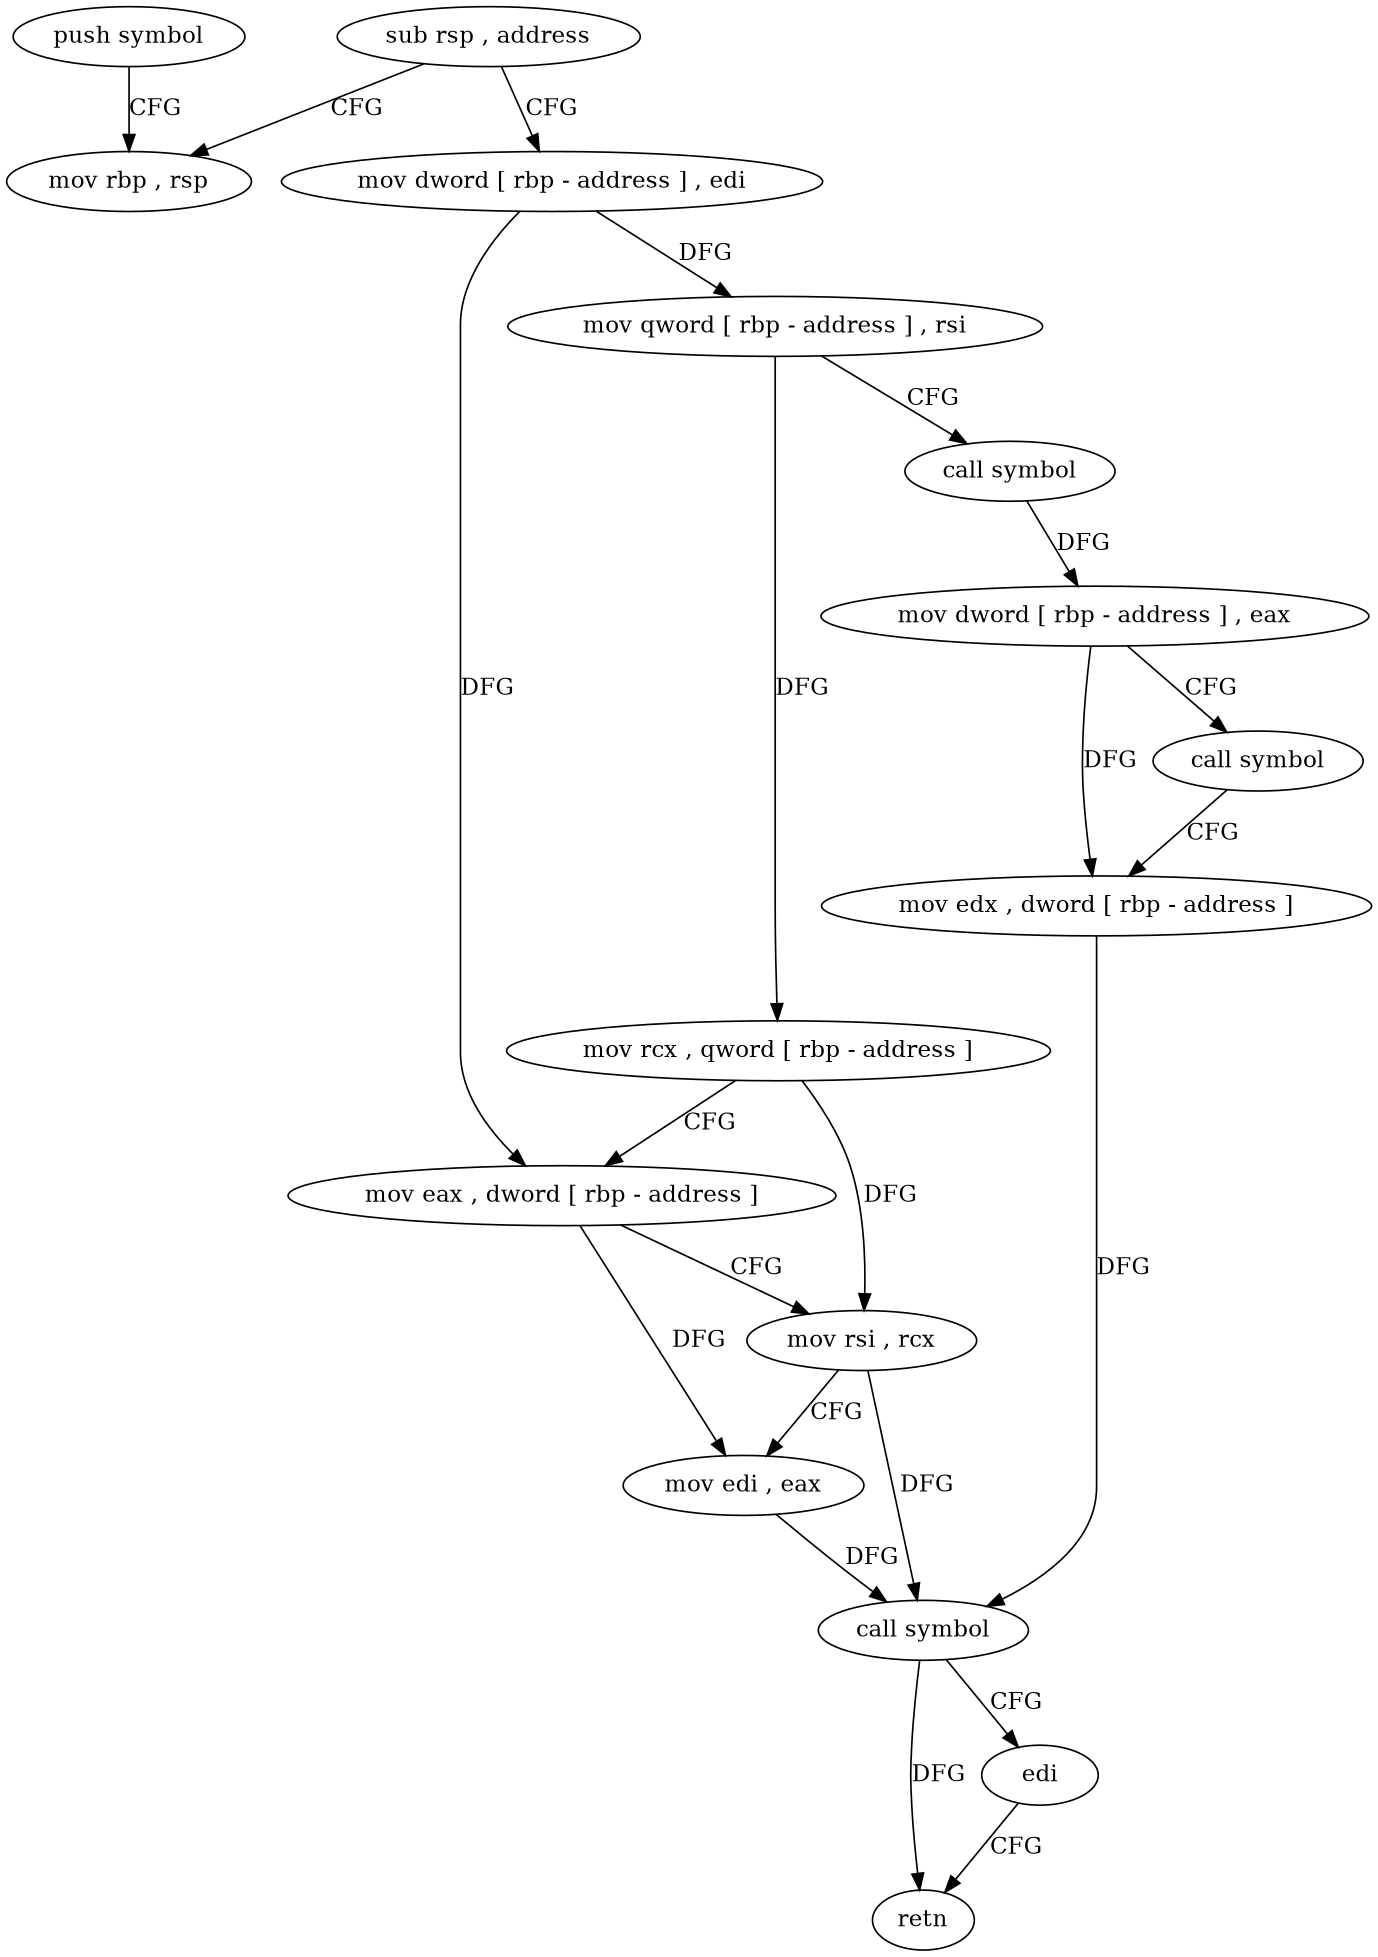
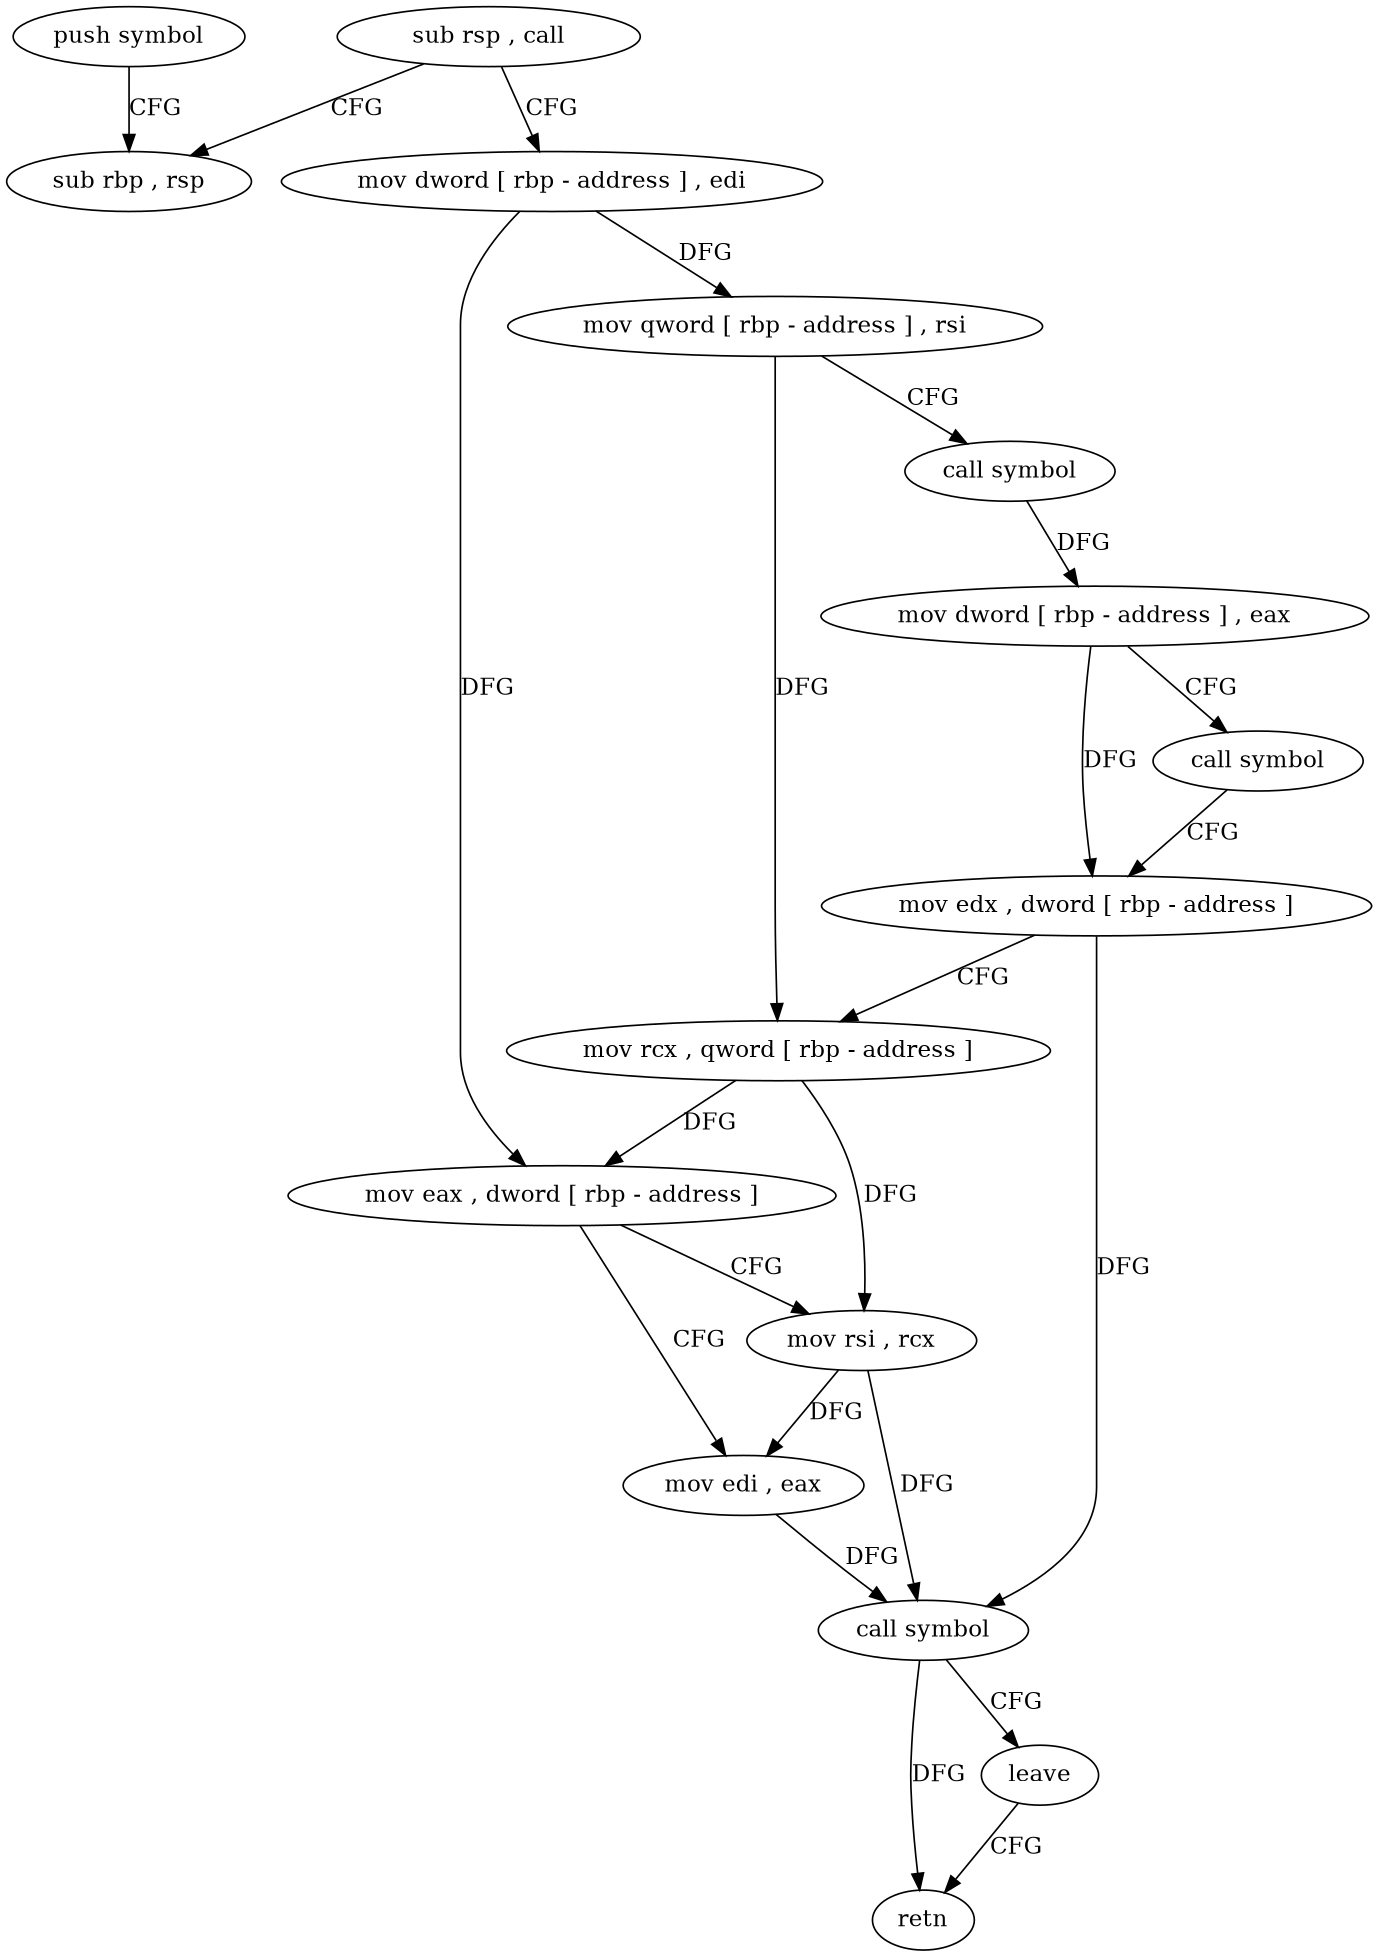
(489, 37) -> (489, 37)
(129, 182) -> (129, 182)
none -> (945, 975)
(710, 1123) -> (710, 1123)
(699, 1341) -> (699, 1341)
(837, 1413) -> (837, 1413)
(1040, 1775) -> (1040, 1775)
